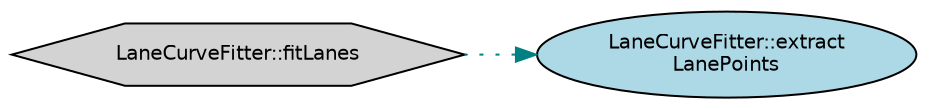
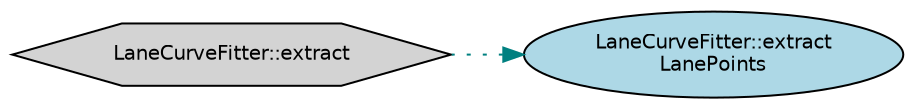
(238, 55) -> (232, 55)
